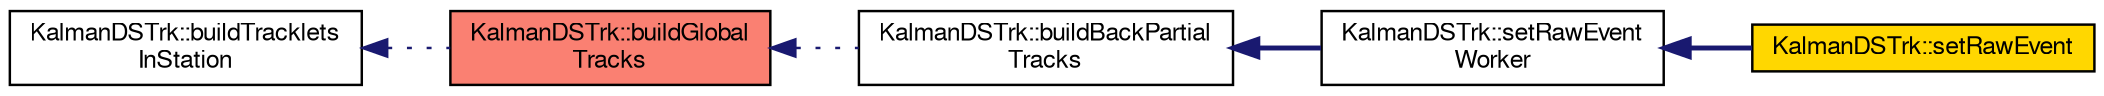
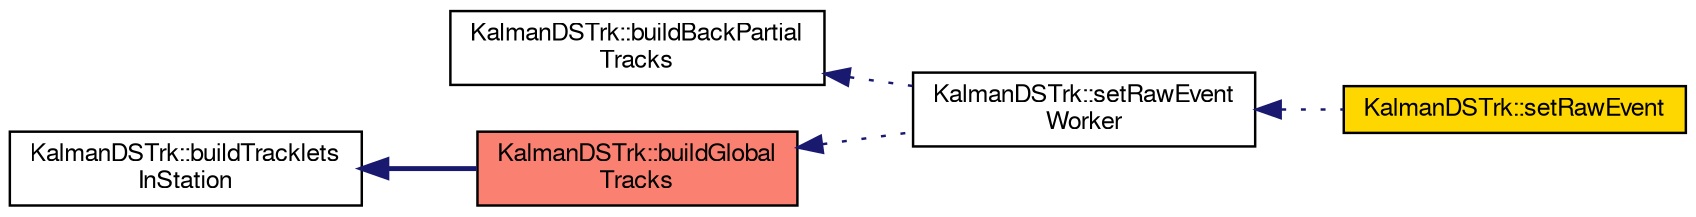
(419, 48) -> (432, 169)
(827, 48) -> (868, 138)
(1289, 48) -> (881, 82)
(1721, 48) -> (1312, 110)
